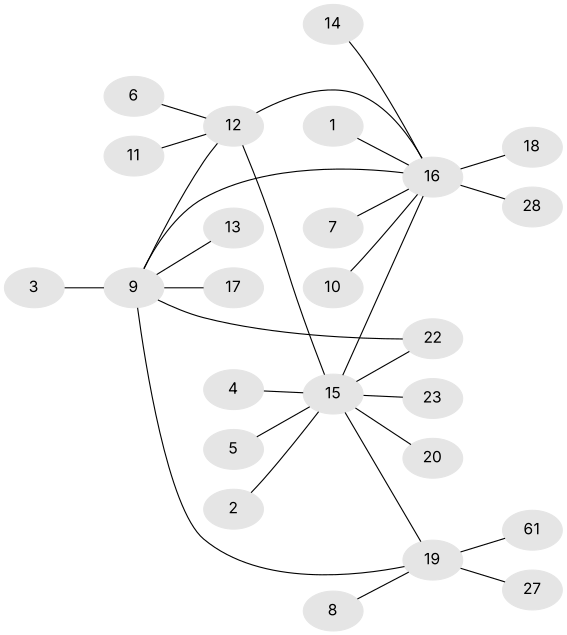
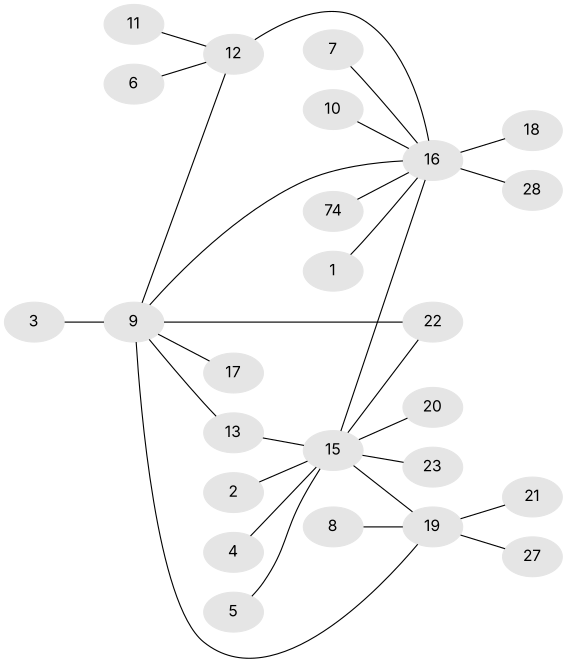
(333, 24) -> (333, 211)
(284, 260) -> (283, 442)
(532, 530) -> (532, 497)
